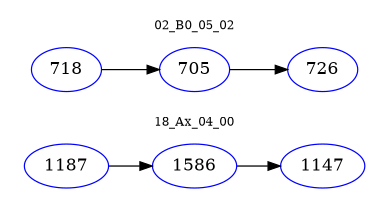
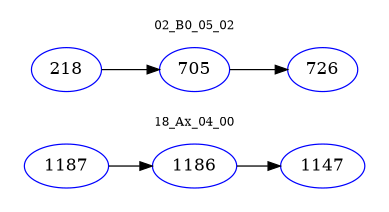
(66, 70) -> (66, 70)
(195, 166) -> (195, 166)
